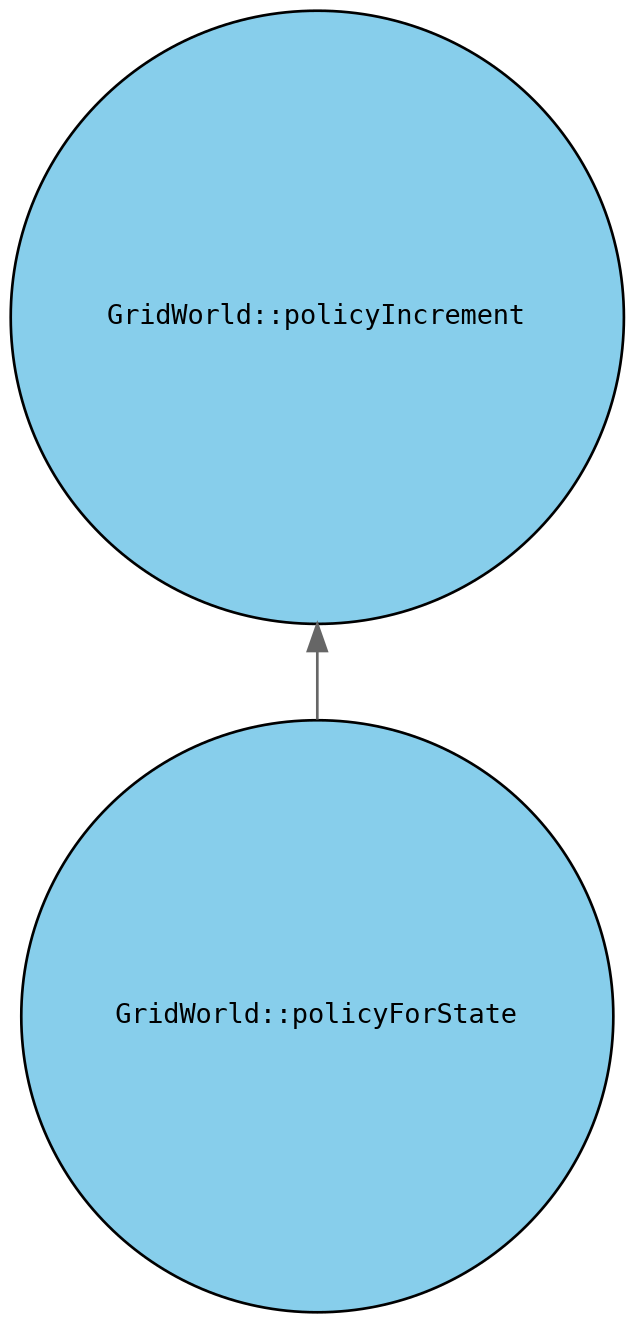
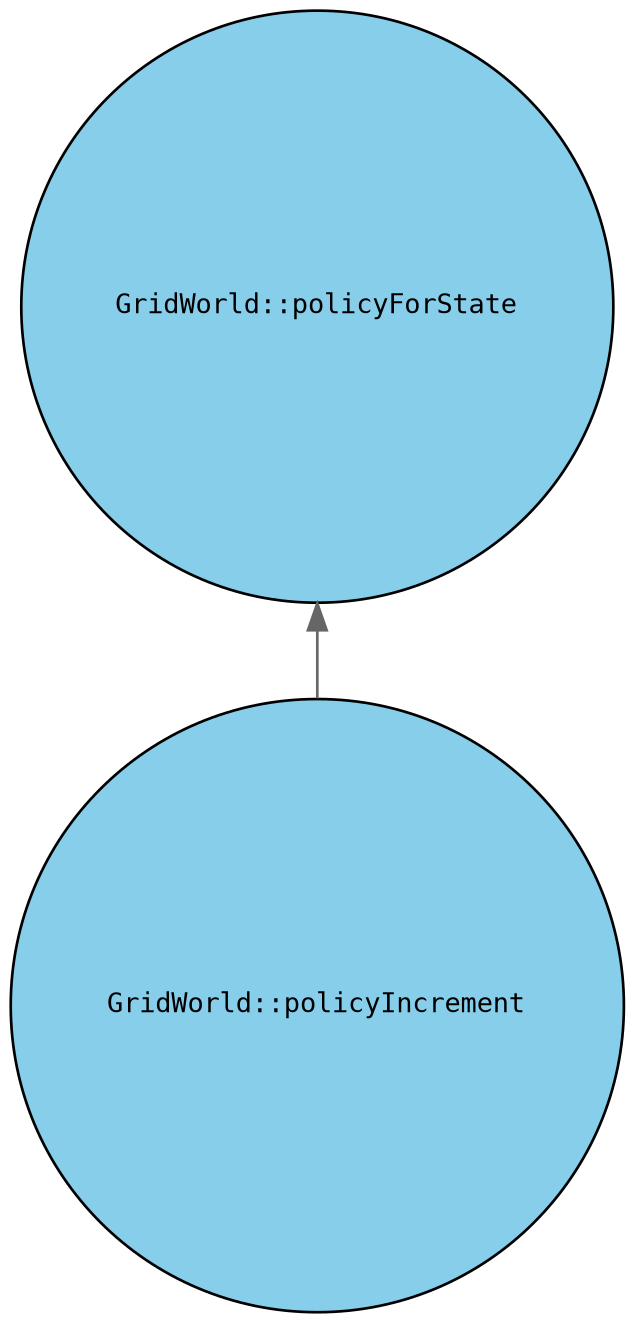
(317, 685) -> (317, 665)
